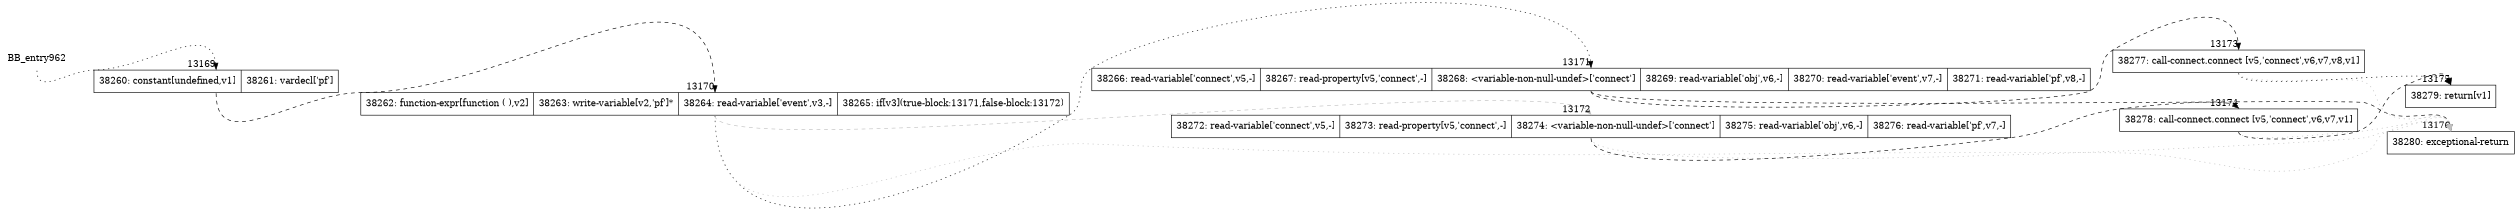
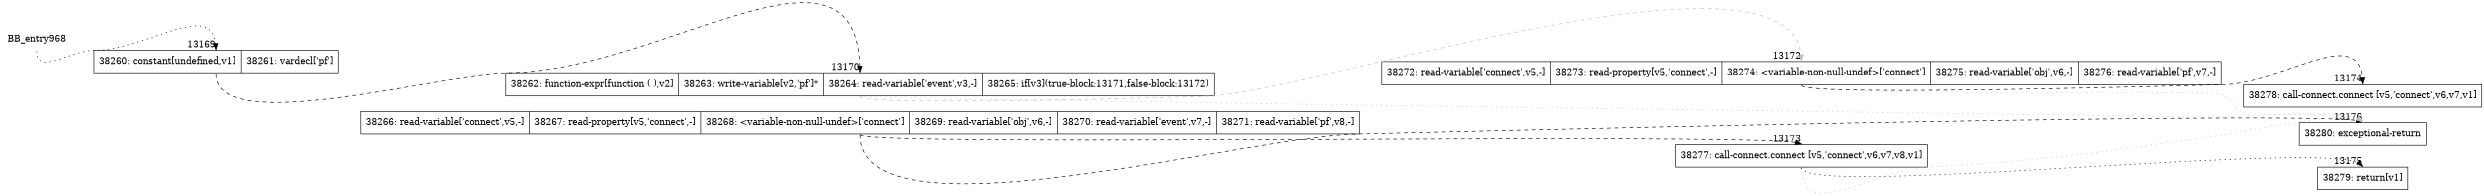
(37, 59) -> (37, 39)
(1113, 59) -> none
(2370, 124) -> none
(2370, 130) -> none
